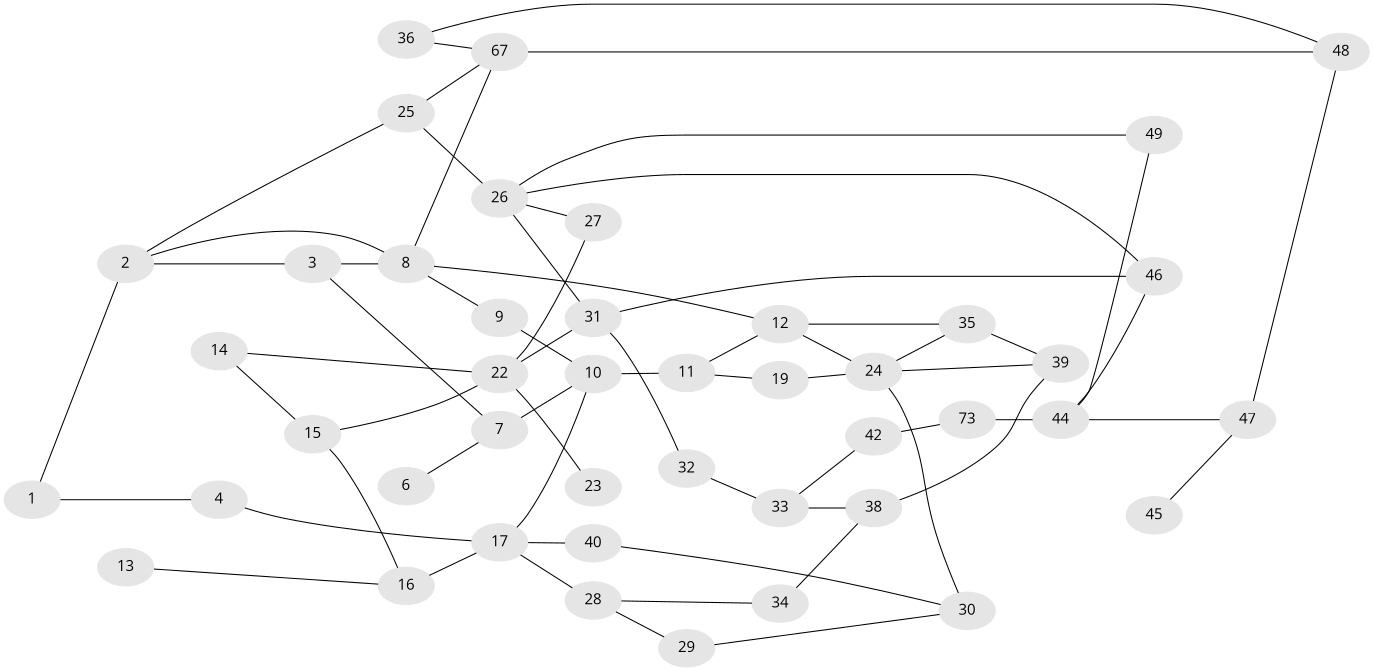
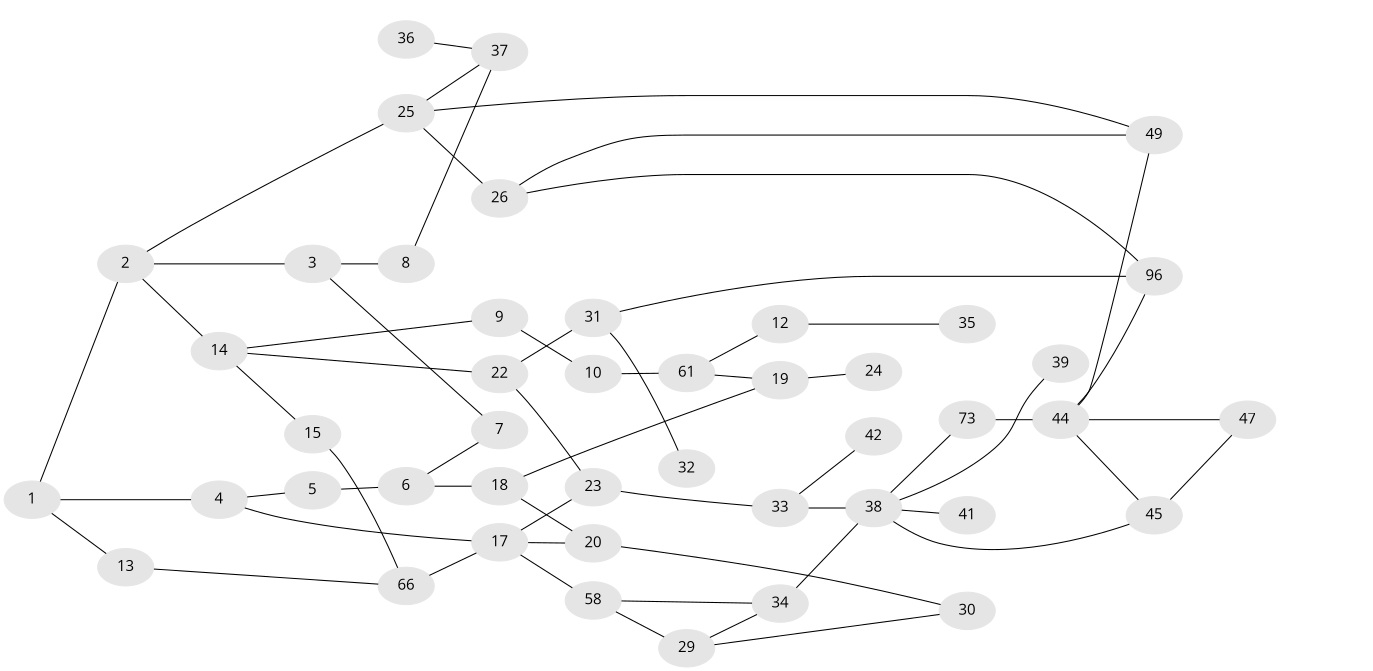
(500, 52) -> (500, 52)
(1341, 52) -> none
none -> (783, 96)
(593, 222) -> none
(268, 232) -> (173, 308)
(547, 258) -> none
(1154, 276) -> (1154, 276)
(595, 286) -> none
(453, 291) -> (359, 335)
(1014, 344) -> none
(827, 348) -> none
(921, 348) -> none
(967, 368) -> none
(687, 373) -> (687, 373)
(546, 402) -> none
(410, 413) -> none
(920, 428) -> (921, 464)
(557, 463) -> (540, 519)
none -> (1108, 468)
(924, 479) -> none
none -> (500, 486)
(733, 488) -> (686, 500)
none -> (313, 490)
none -> (967, 515)
none -> (79, 533)
(593, 543) -> (593, 543)
none -> (1010, 549)
(406, 586) -> (406, 586)
(593, 600) -> (593, 600)
none -> (733, 626)
